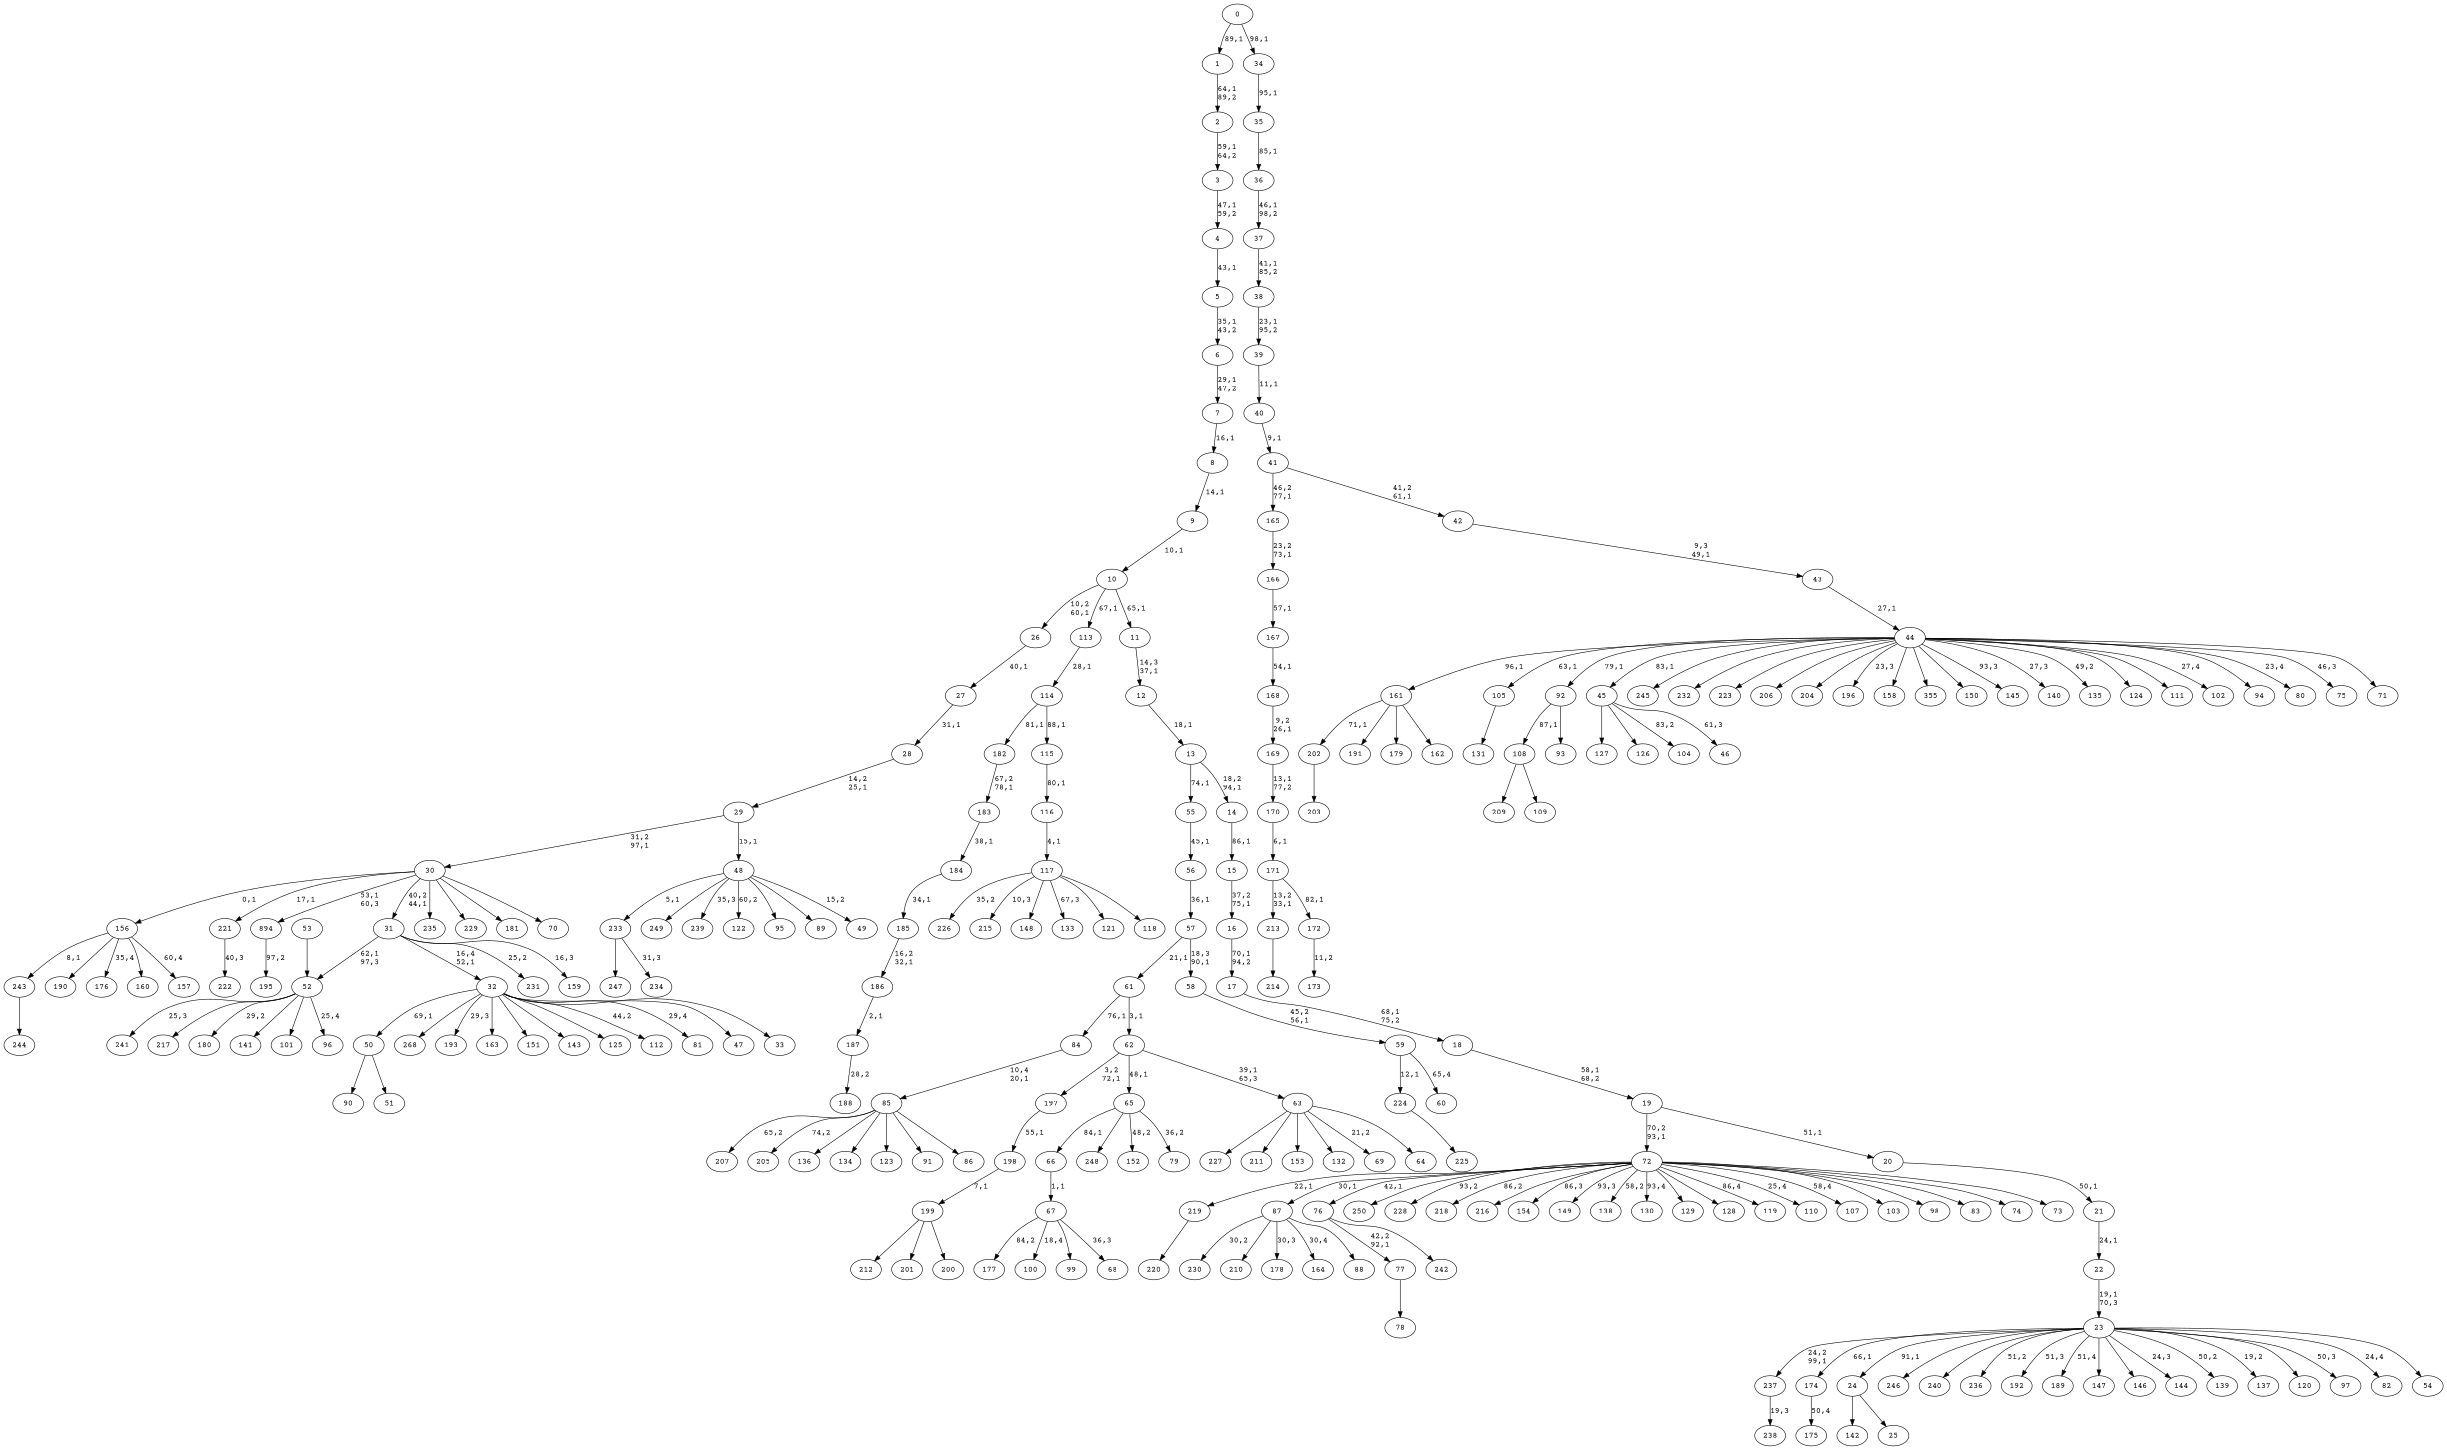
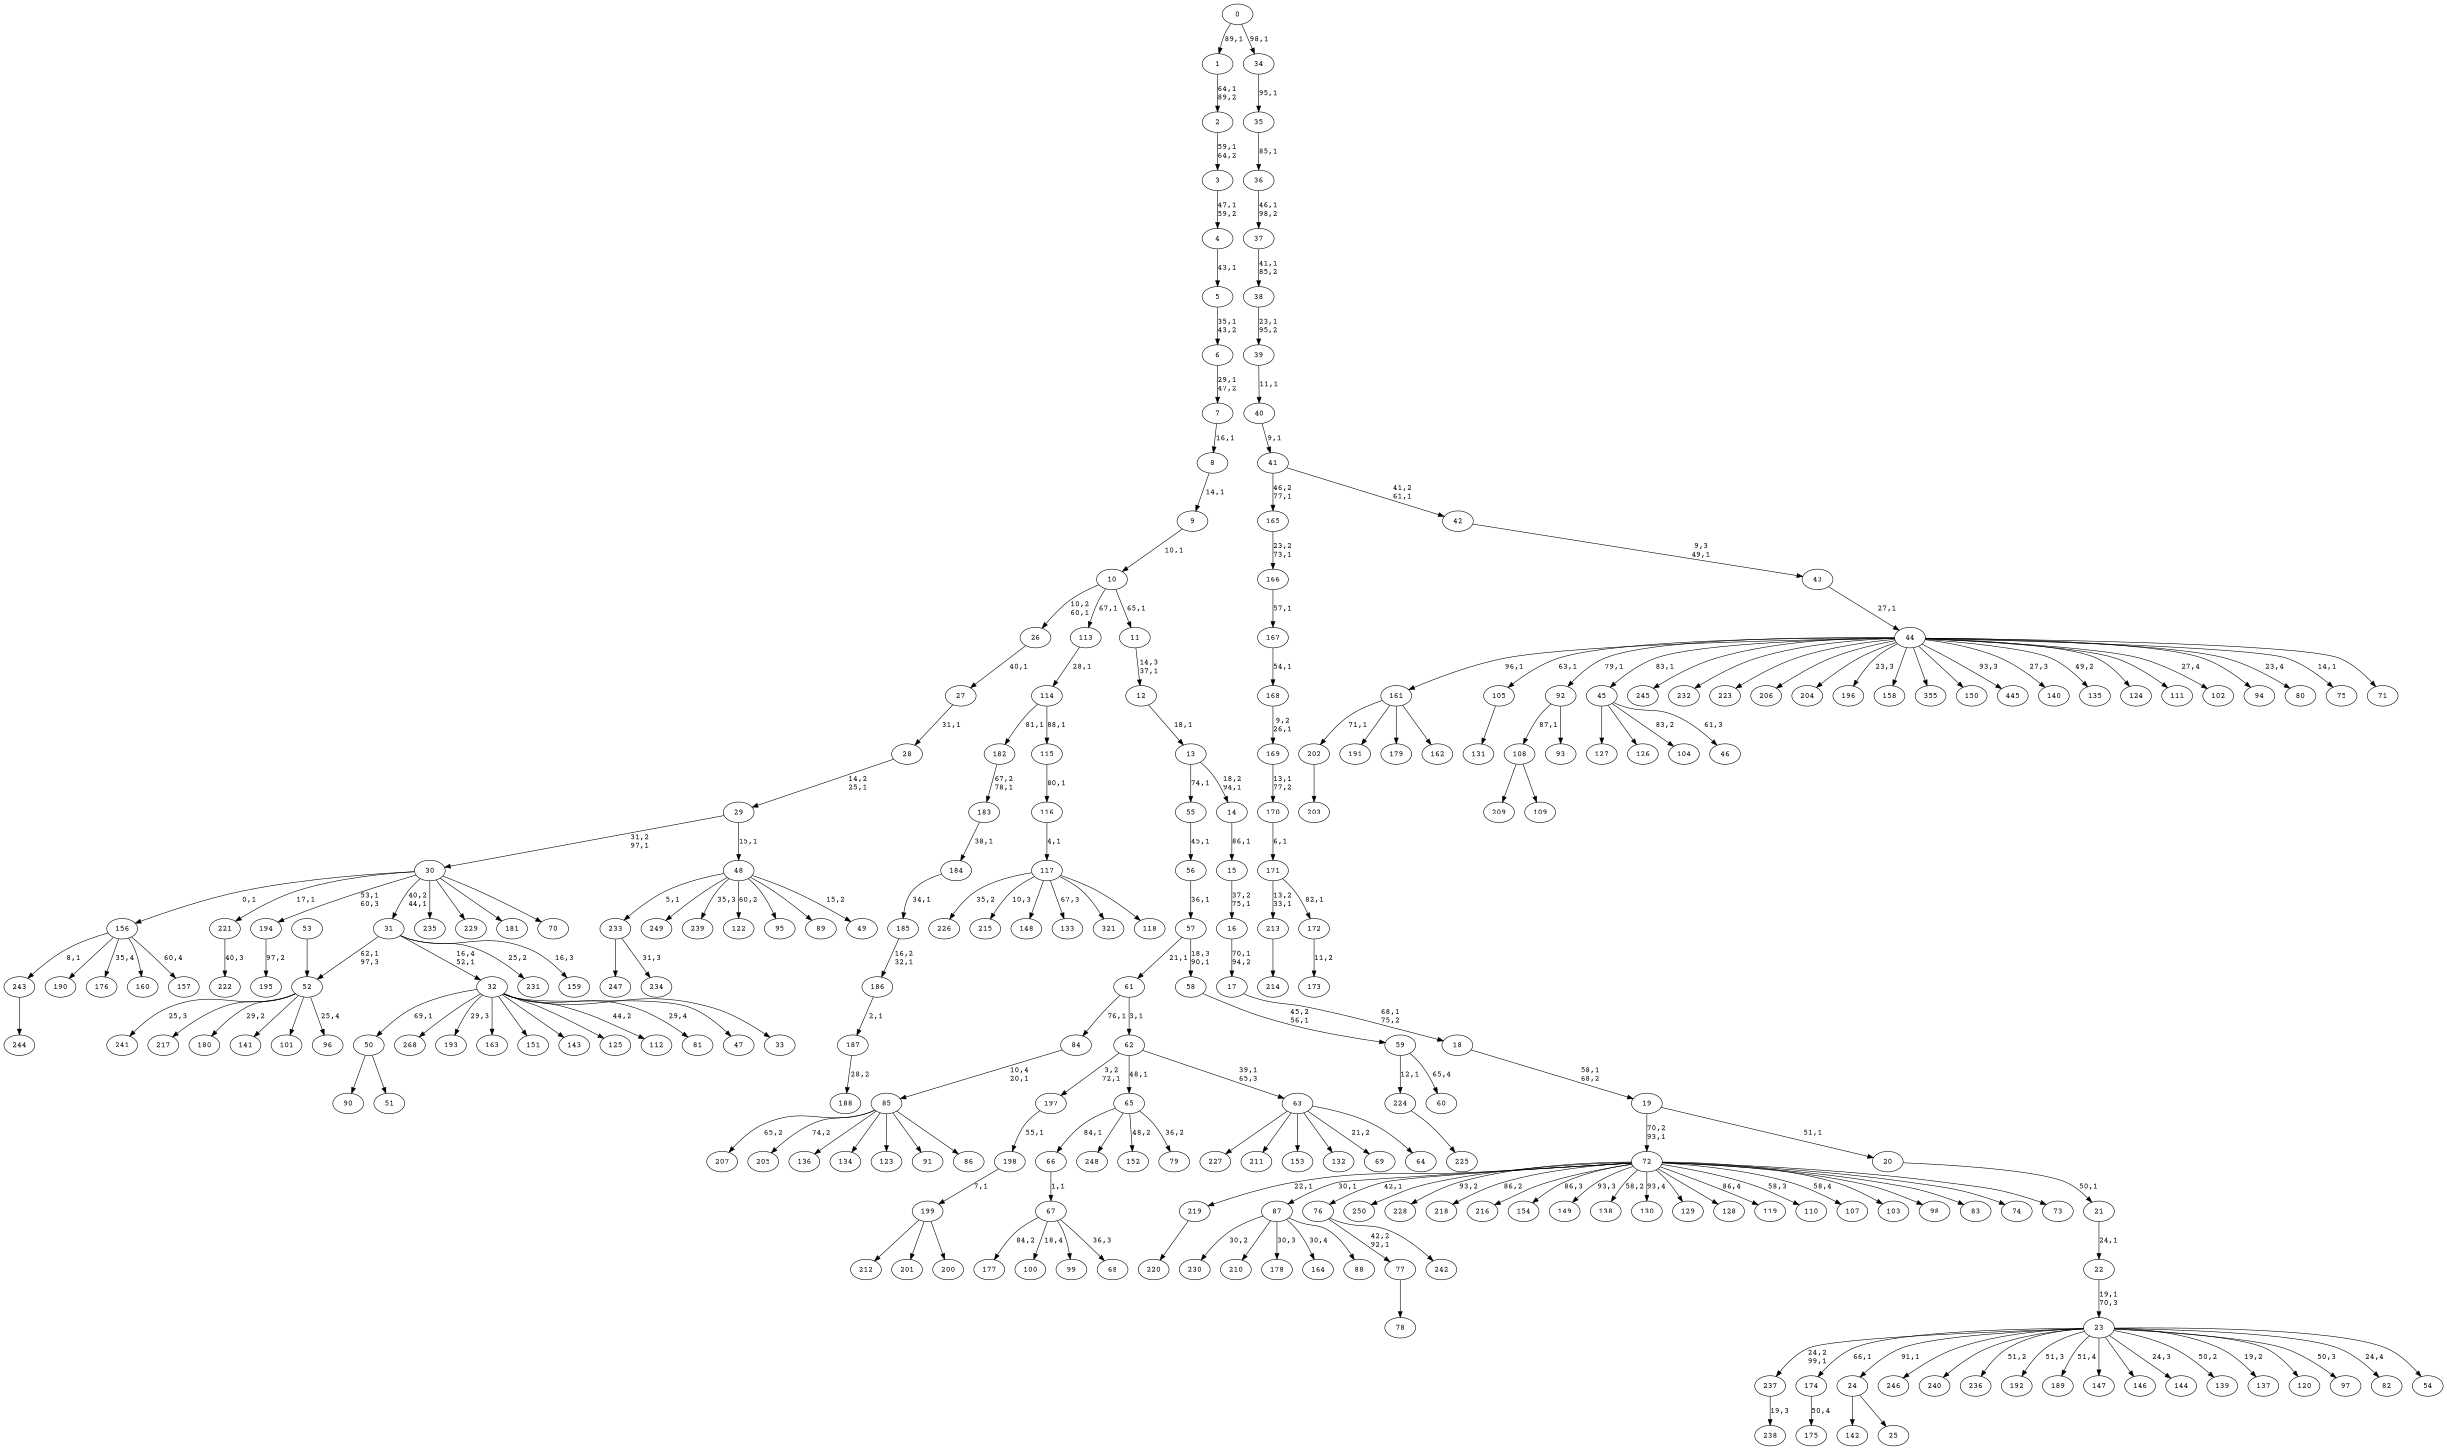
(2327, 667) -> (2327, 667)
(2013, 696) -> (2013, 696)
(266, 929) -> (266, 929)
(1109, 929) -> (1109, 929)
(1778, 1186) -> (1778, 1186)
